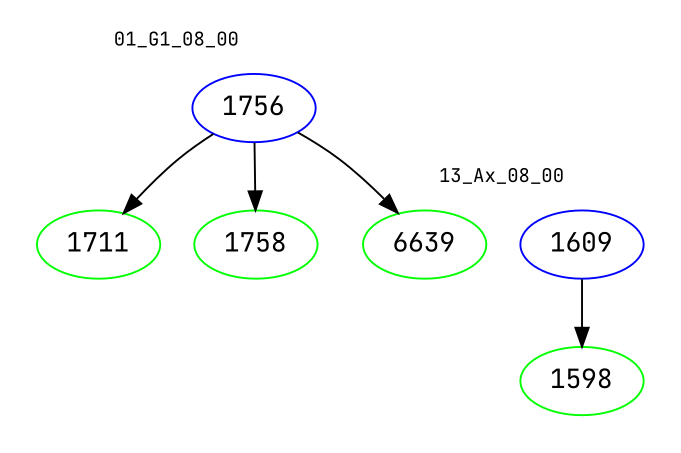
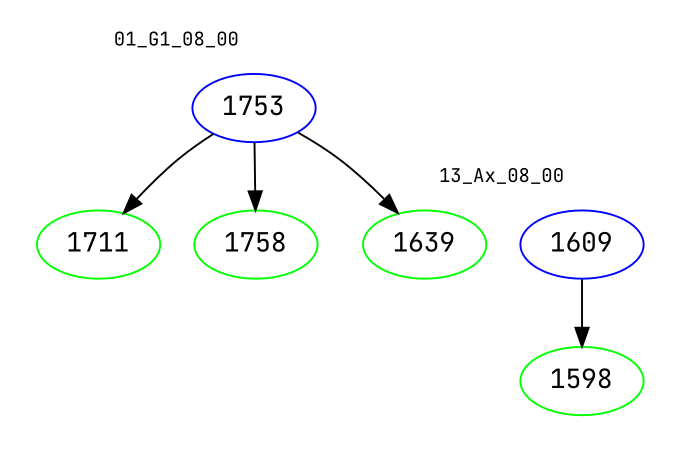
(254, 108) -> (254, 108)
(425, 245) -> (425, 245)
